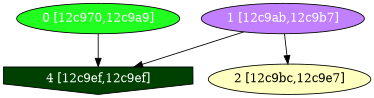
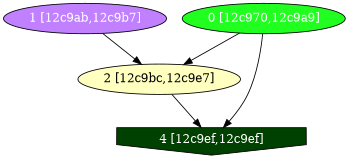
none -> (215, 47)
(193, 48) -> (184, 108)
